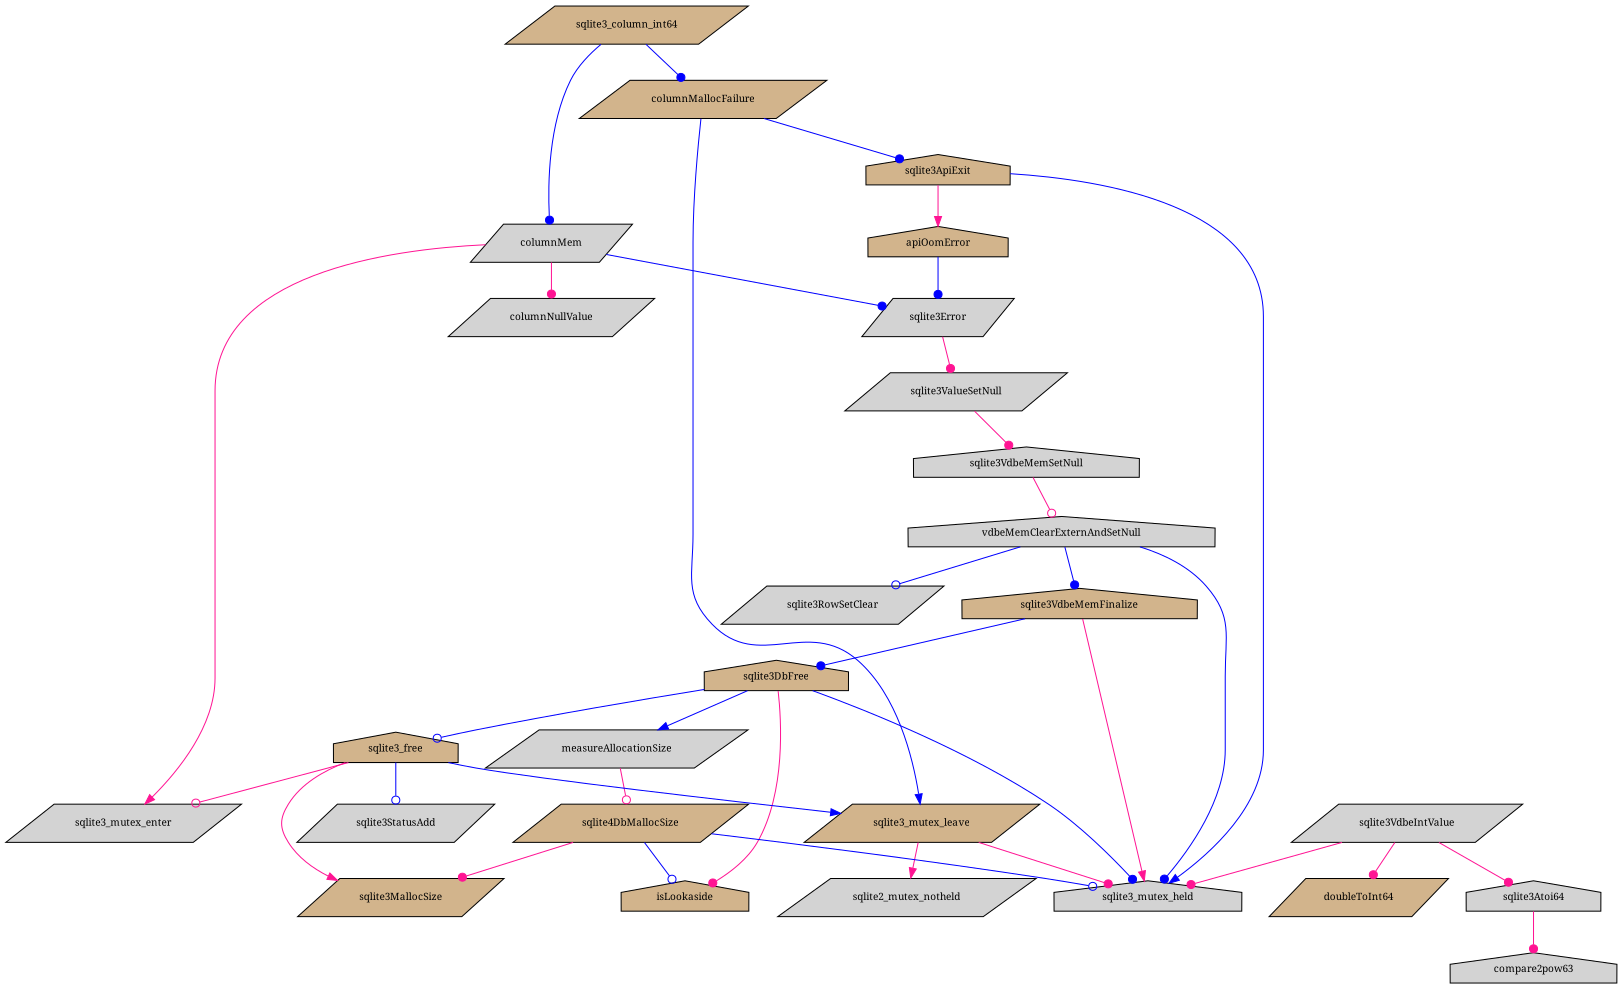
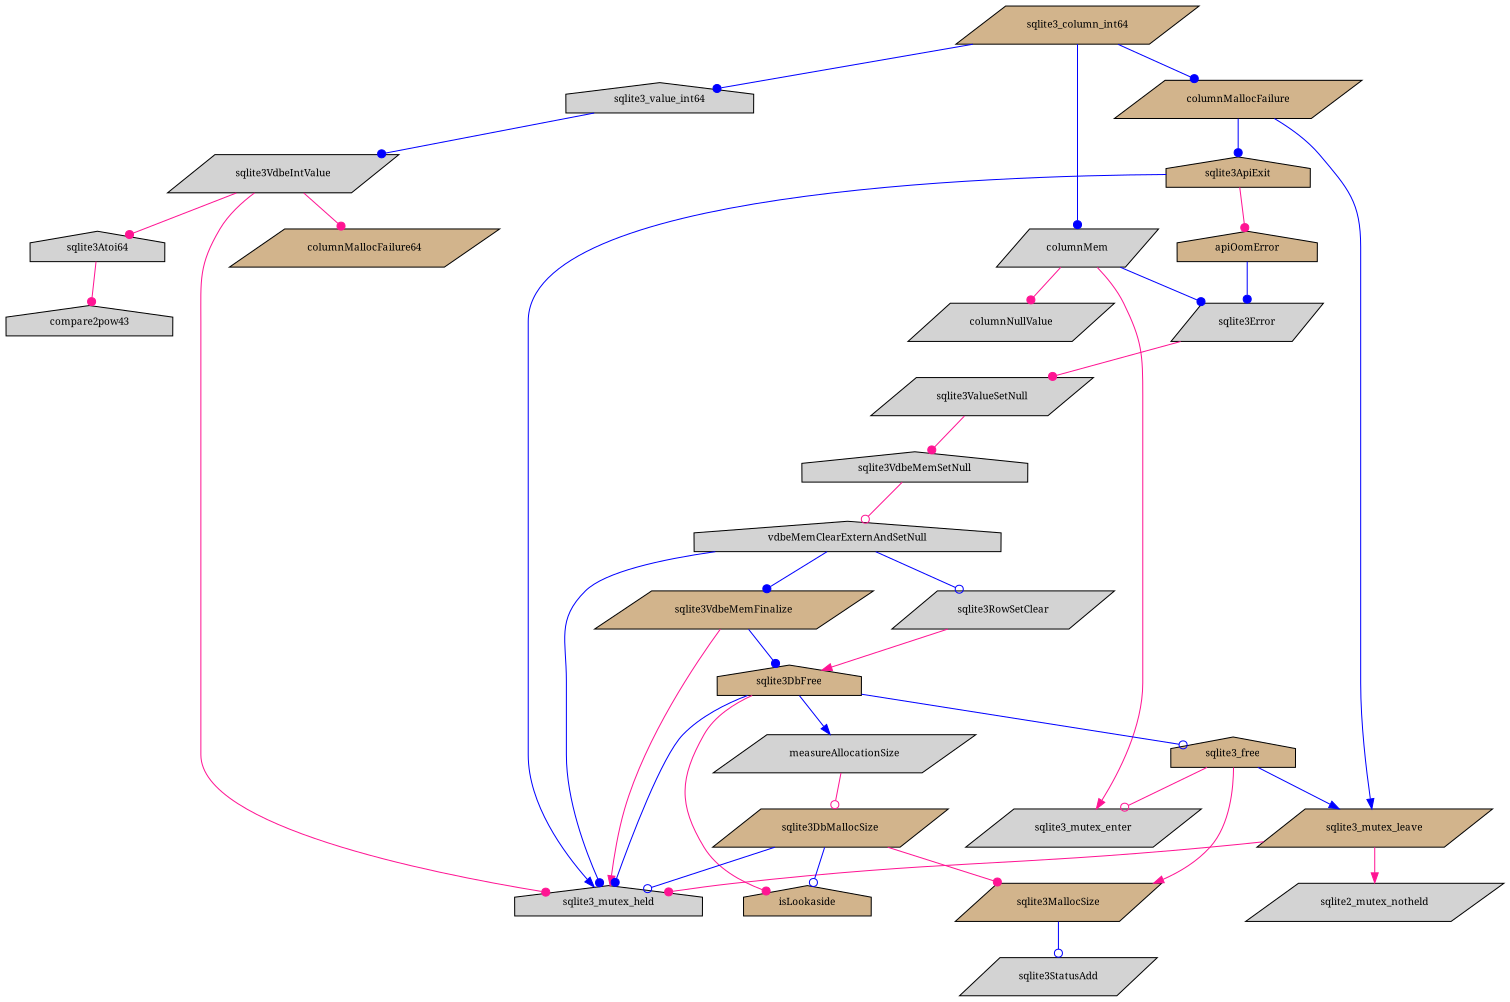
none -> (660, 99)
(938, 201) -> (1242, 205)
(1080, 605) -> (734, 610)
none -> (890, 648)
(396, 779) -> (1058, 935)
(631, 823) -> (830, 828)
(1359, 898) -> (365, 248)
(1534, 969) -> (89, 322)
